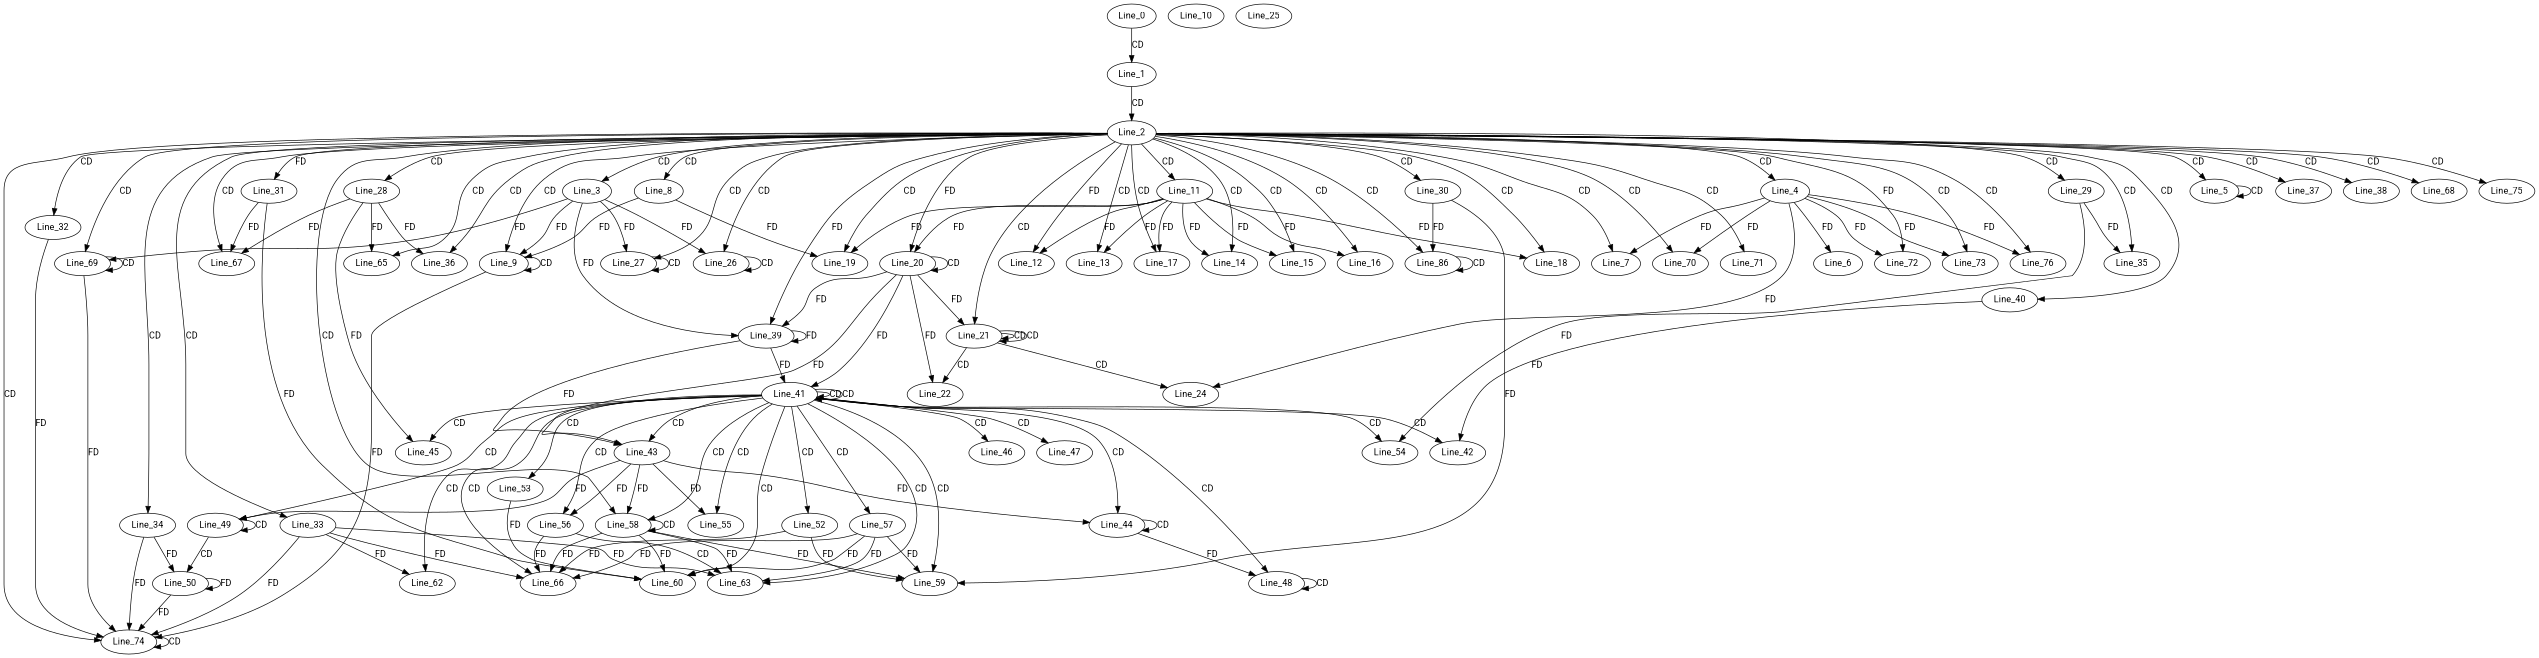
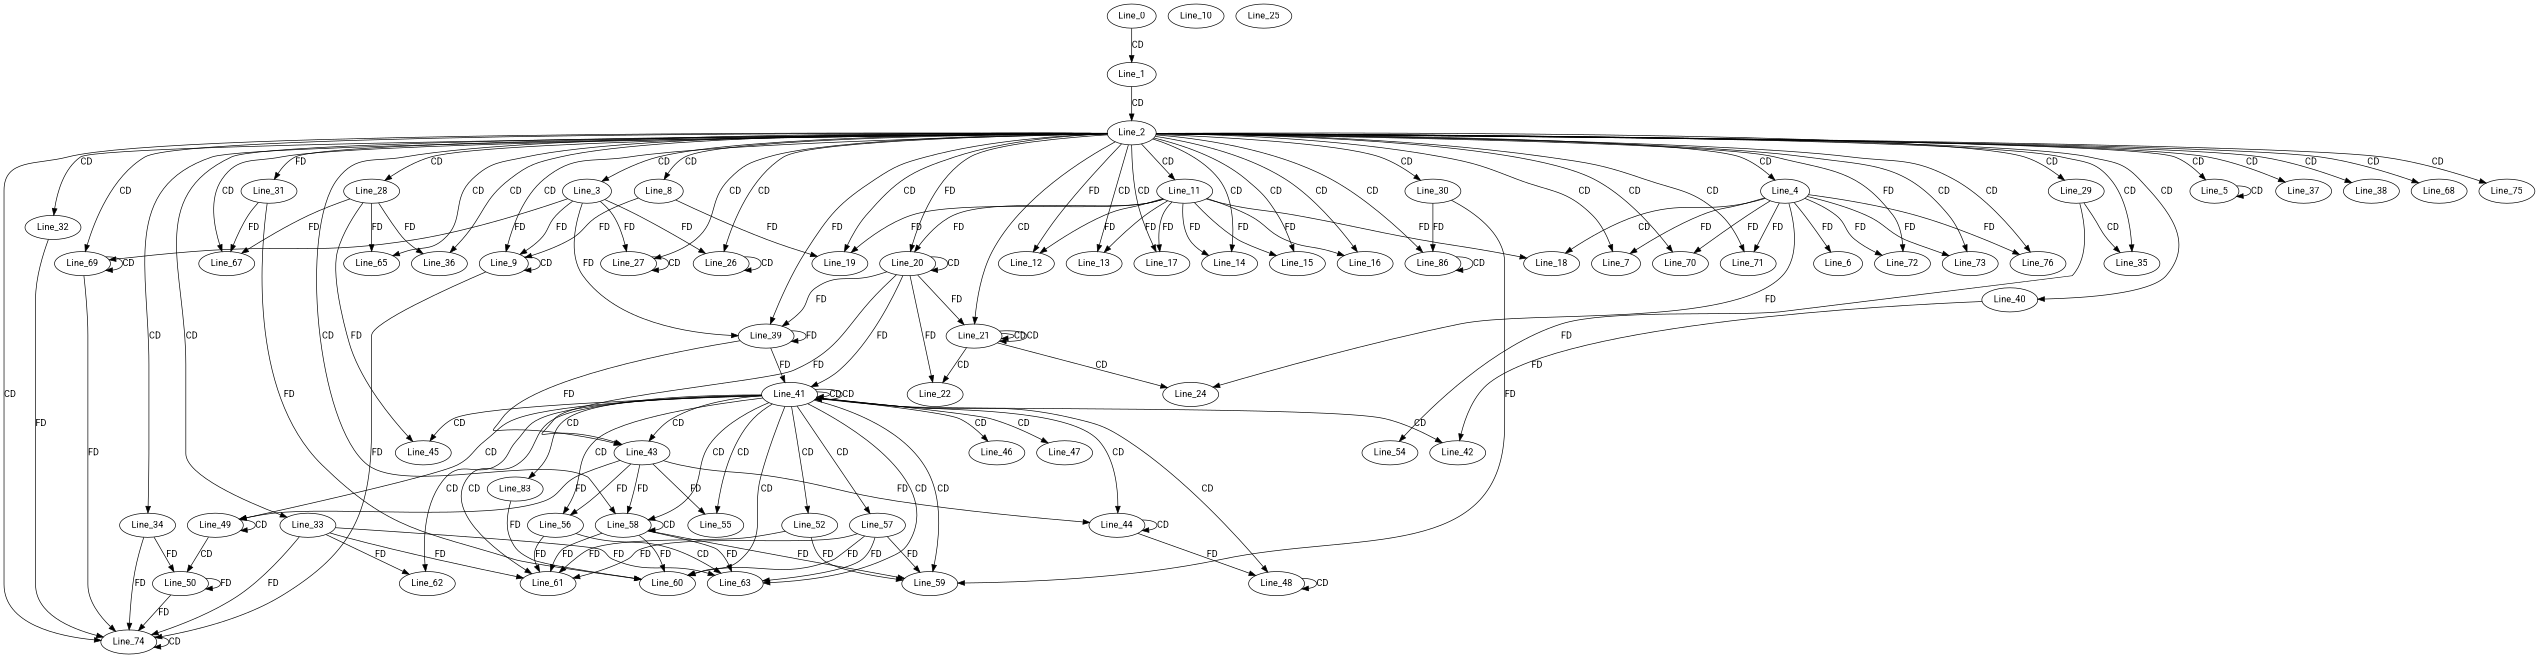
(1416, 157) -> (1664, 209)
none -> (1768, 224)
(2113, 227) -> (2113, 227)
(1100, 407) -> none
(515, 489) -> (515, 489)
(548, 584) -> (548, 584)
